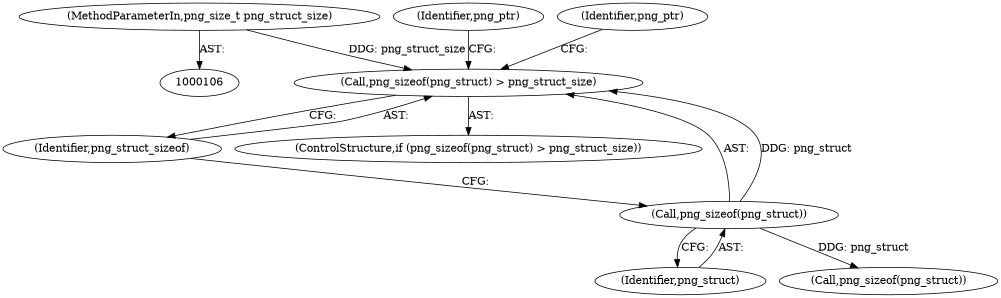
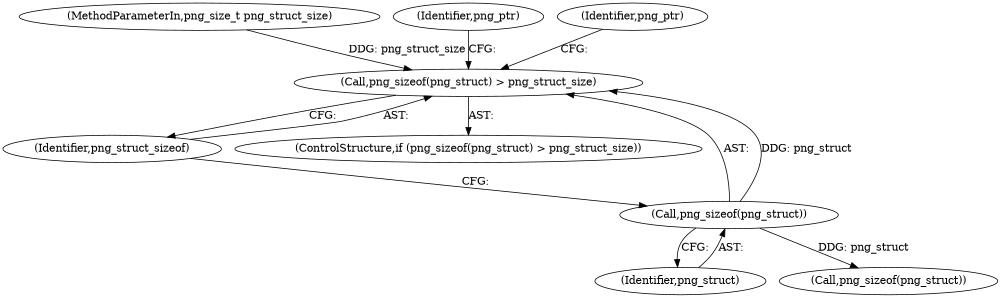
(200, 83) -> none
